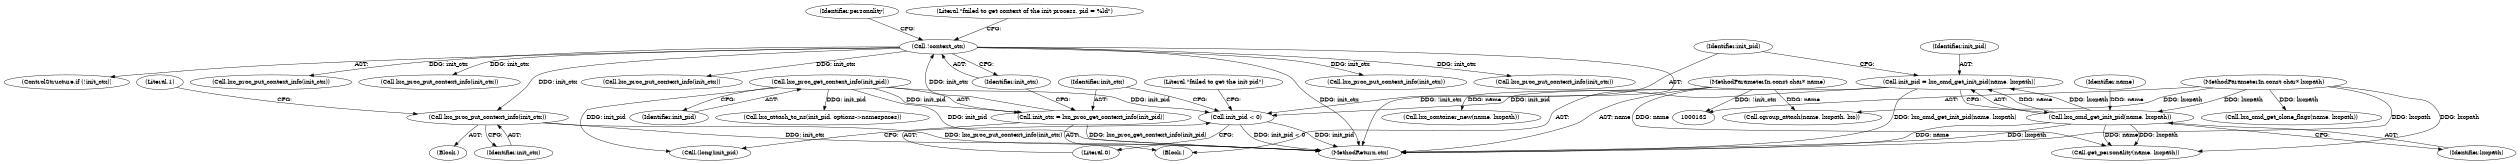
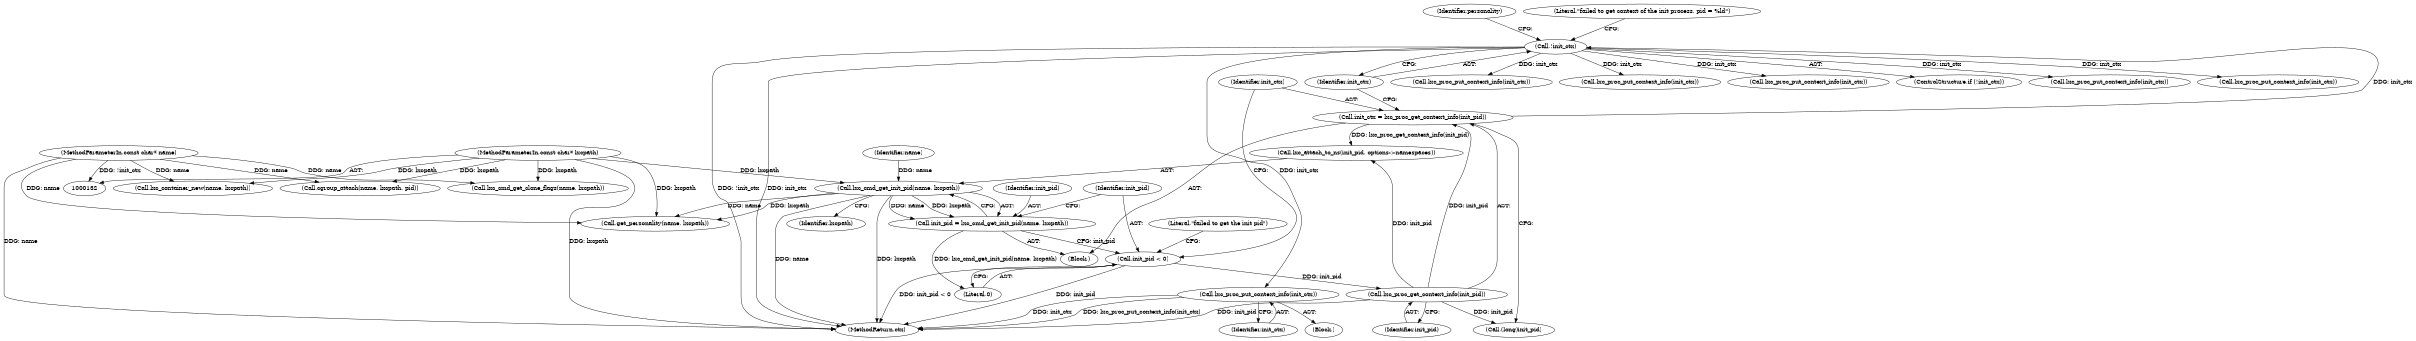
(938, 47) -> (1556, 47)
(160, 82) -> none
(1047, 92) -> (1270, 275)
(1530, 100) -> (1096, 242)
(1615, 118) -> (21, 242)
(1802, 118) -> (360, 188)
(2325, 131) -> (1125, 171)
(1765, 143) -> (932, 258)
(1195, 145) -> (1355, 129)
none -> (310, 174)
none -> (367, 174)
